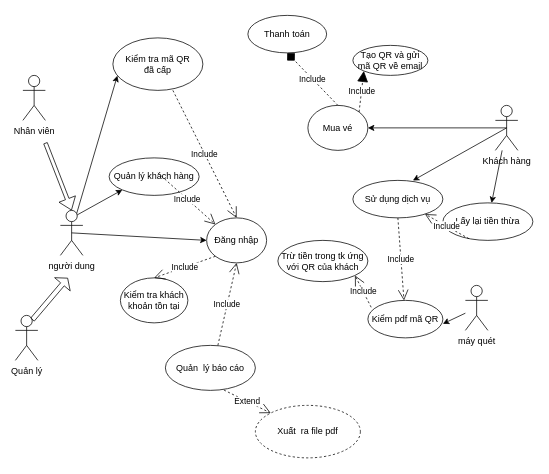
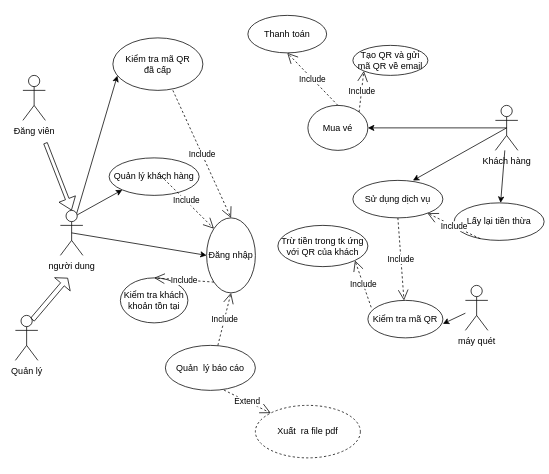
(295, 61) -> (292, 58)
(363, 83) -> (363, 78)
(35, 131) -> (35, 131)
(488, 222) -> (499, 222)
(237, 240) -> (231, 255)
(323, 261) -> (323, 246)
(405, 319) -> (405, 319)
